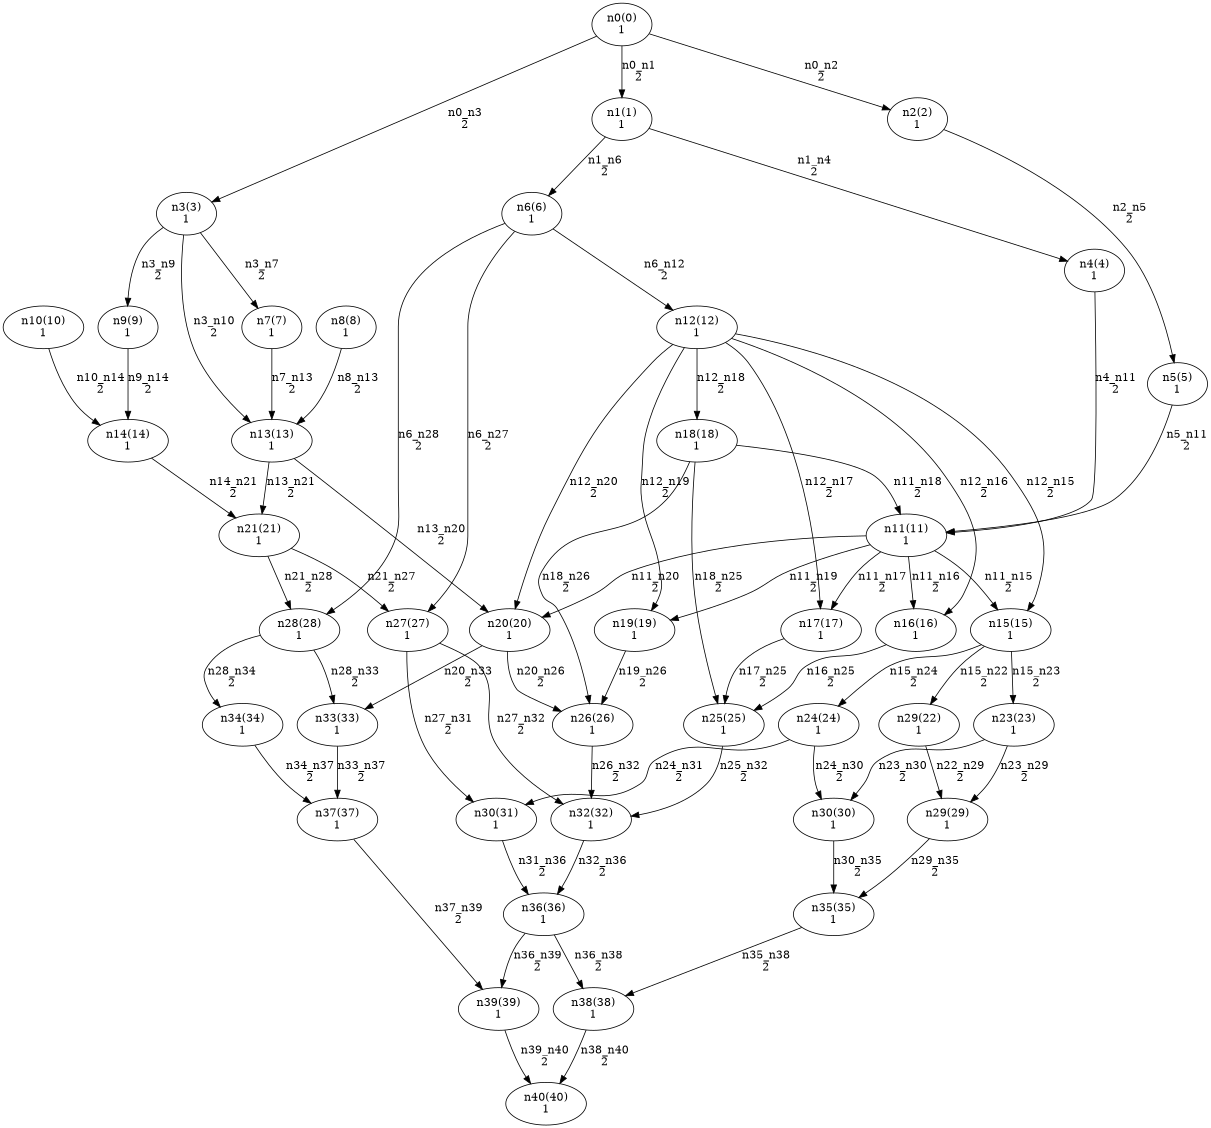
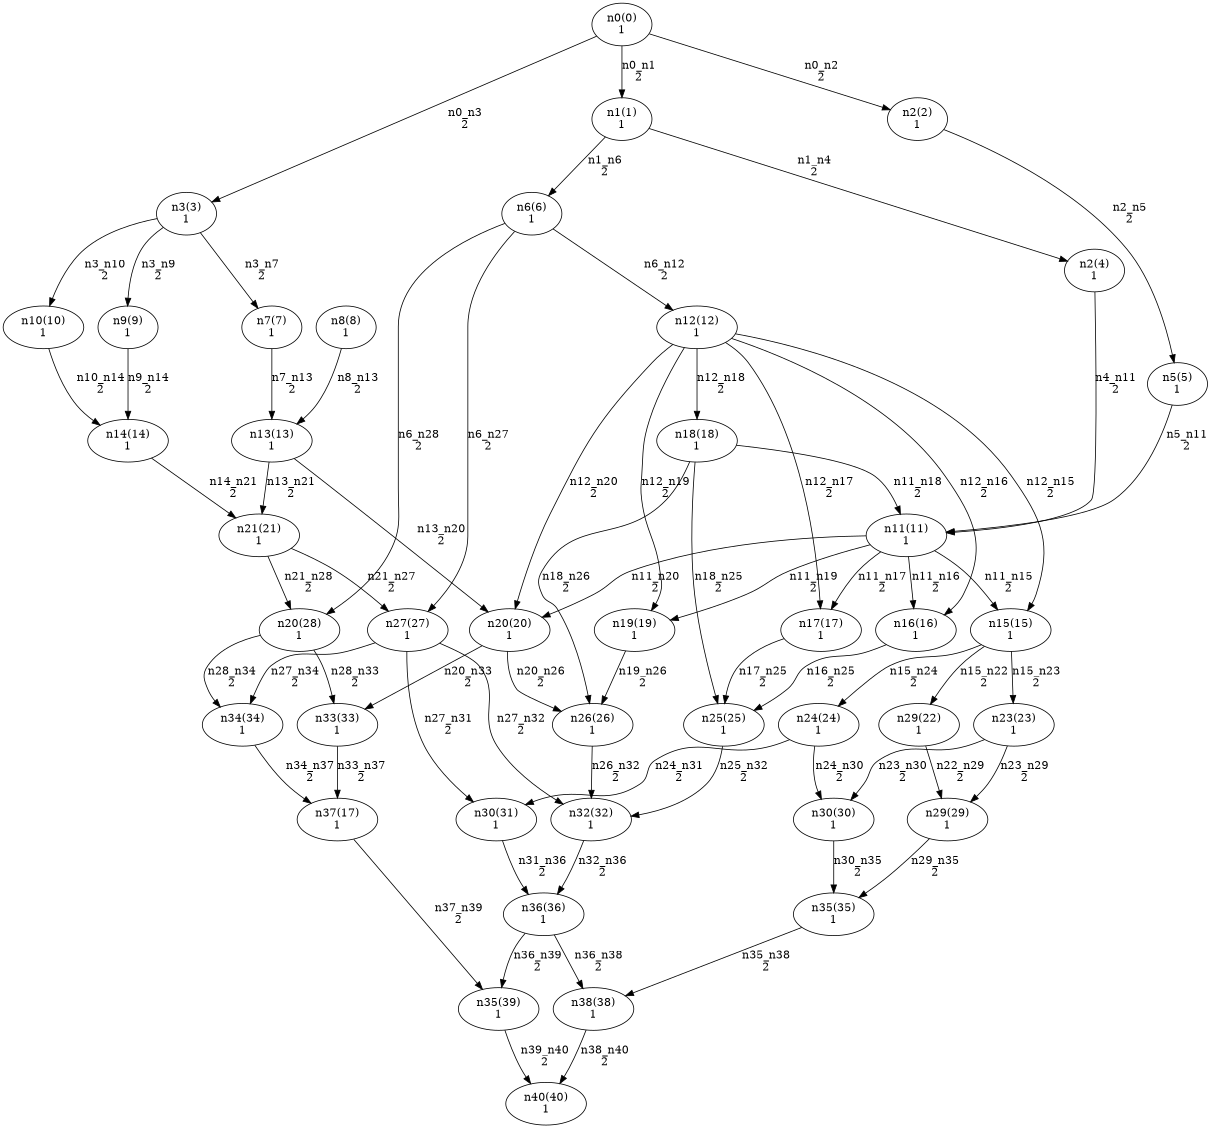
(1095, 271) -> (1095, 271)
(189, 335) -> (93, 243)
(300, 630) -> (300, 630)
none -> (305, 654)
(337, 820) -> (337, 820)
(499, 1009) -> (499, 1009)
